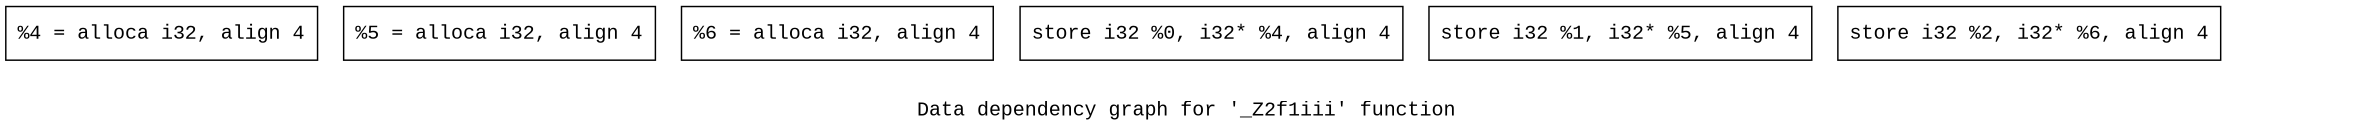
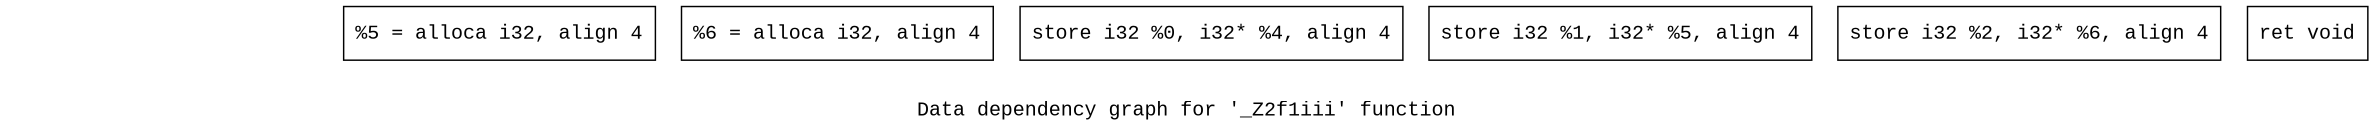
(162, 33) -> none
none -> (2308, 33)
